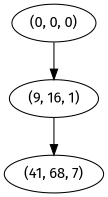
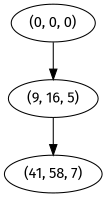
(54, 99) -> (53, 99)
(54, 174) -> (53, 174)
